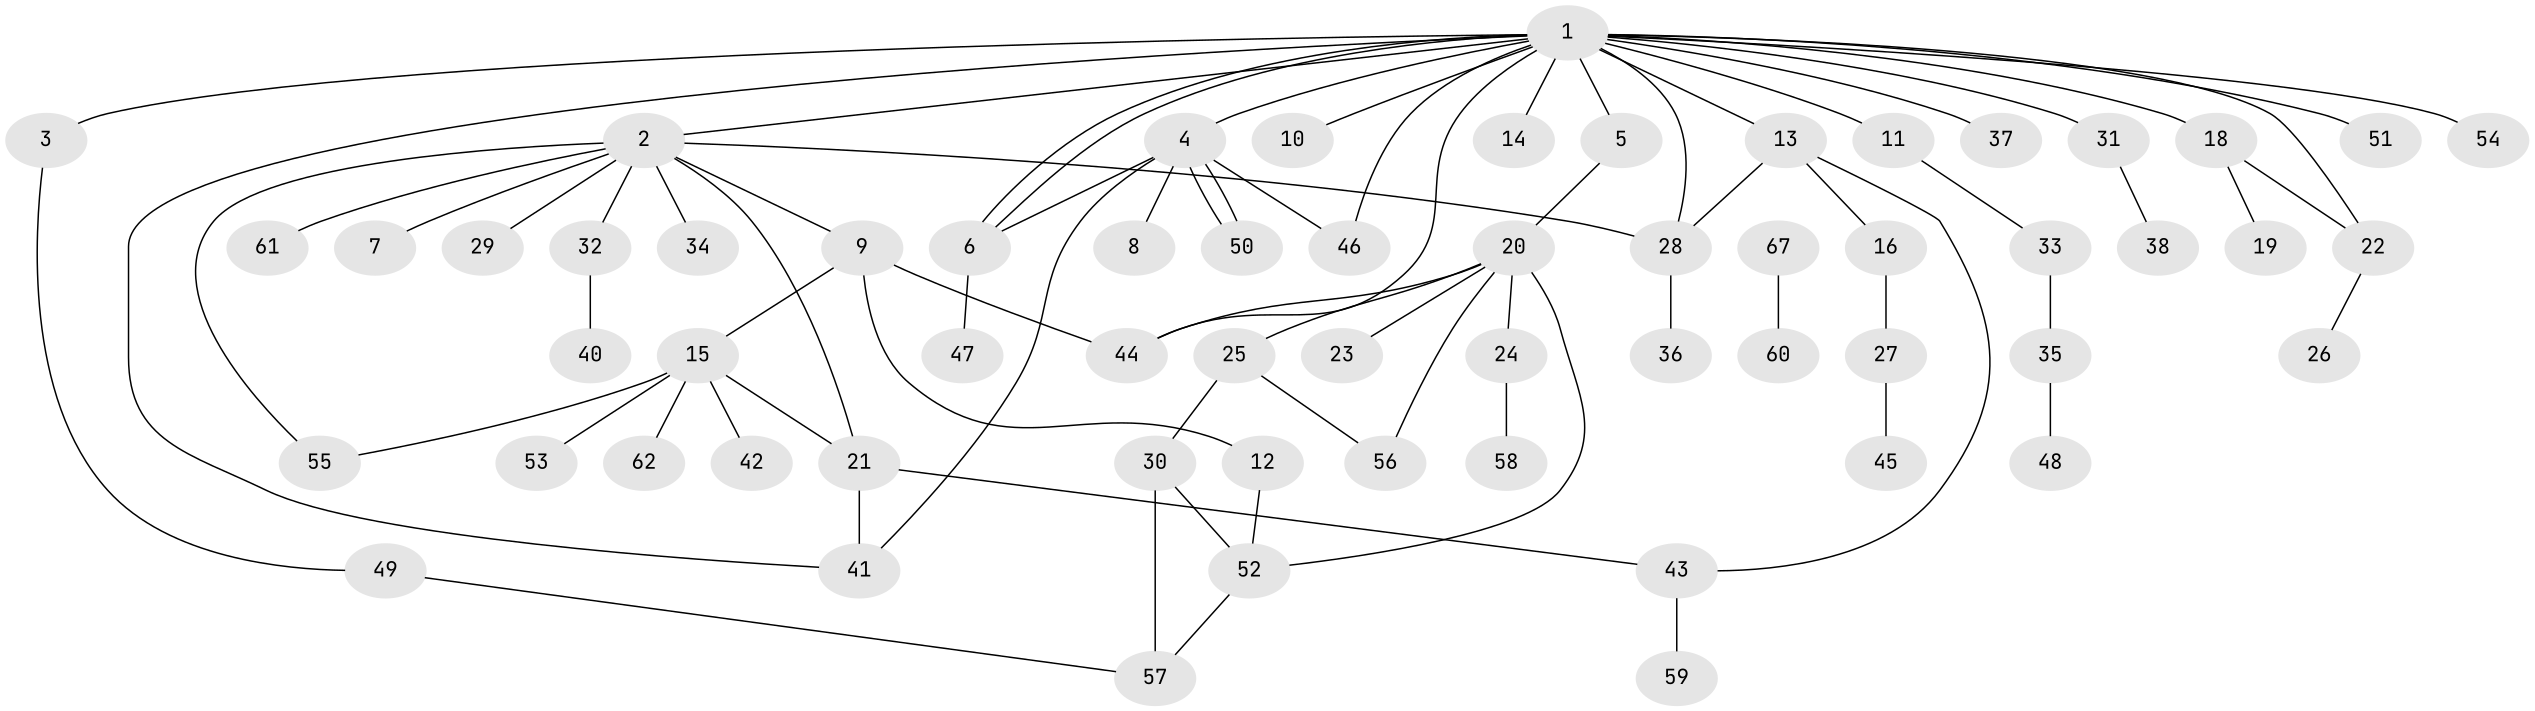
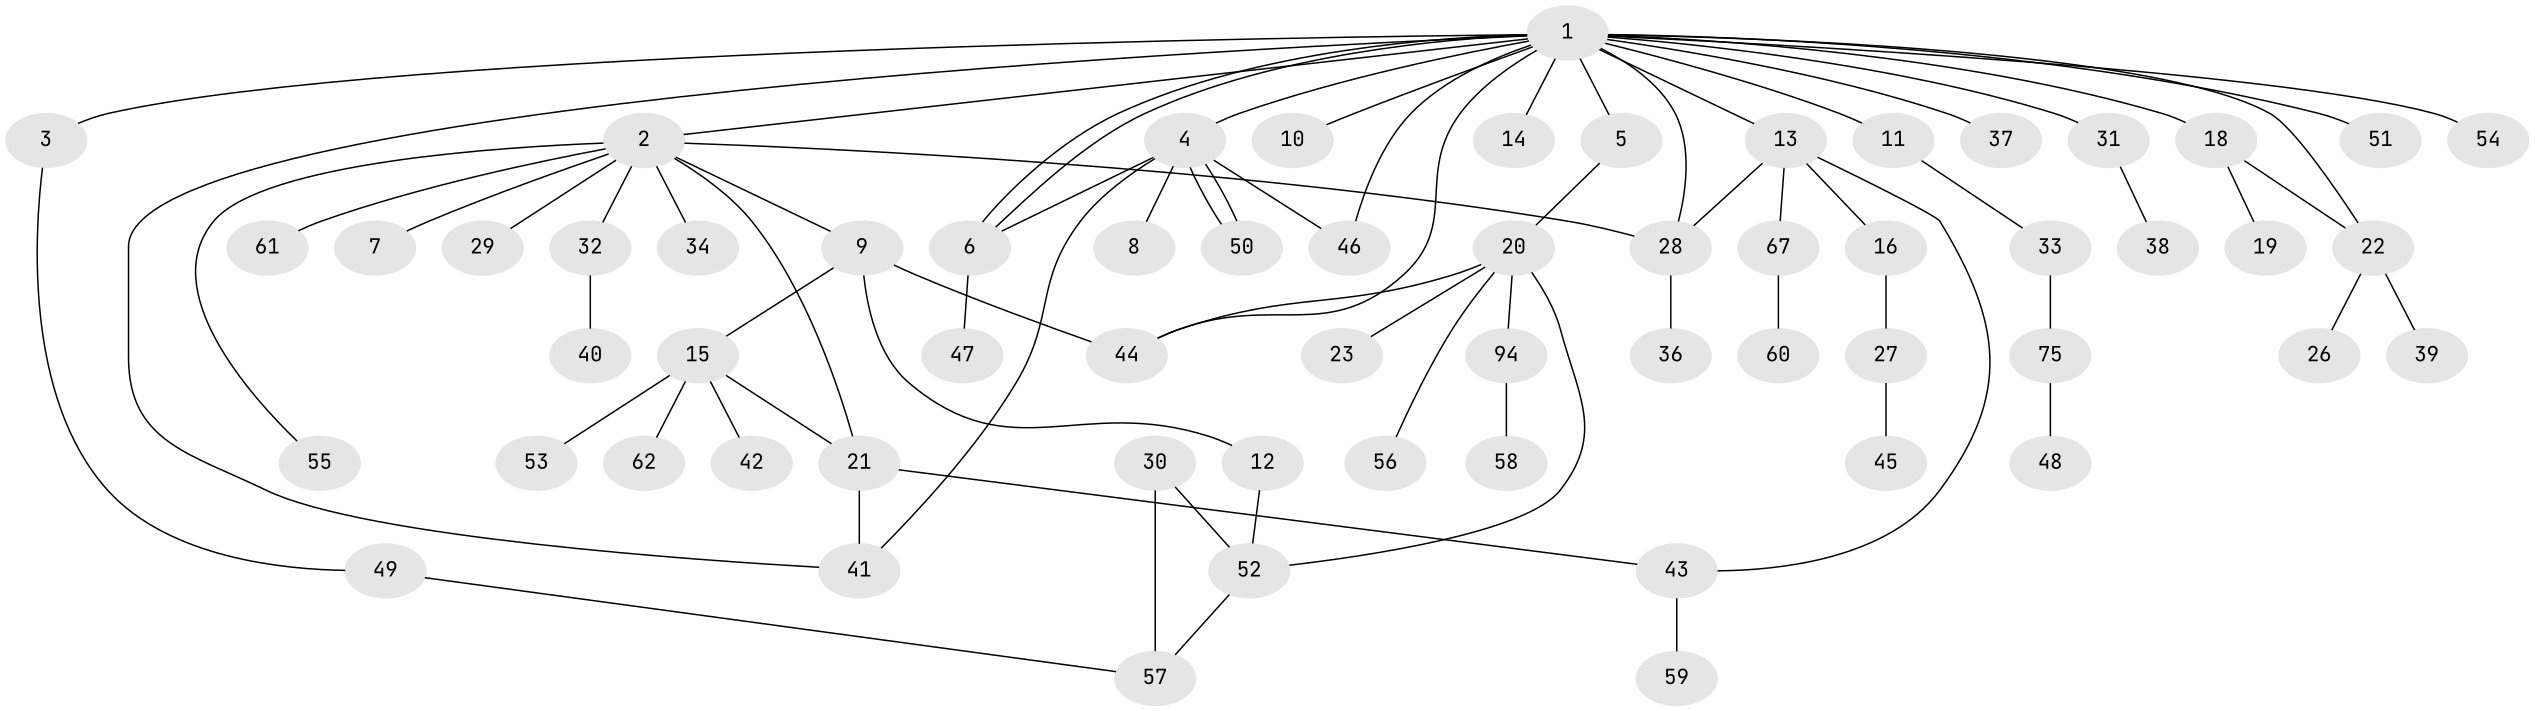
none -> (1782, 194)
(1234, 356) -> none
(1506, 356) -> (1506, 356)
(2050, 356) -> (2050, 356)
none -> (2427, 356)
(515, 421) -> none
